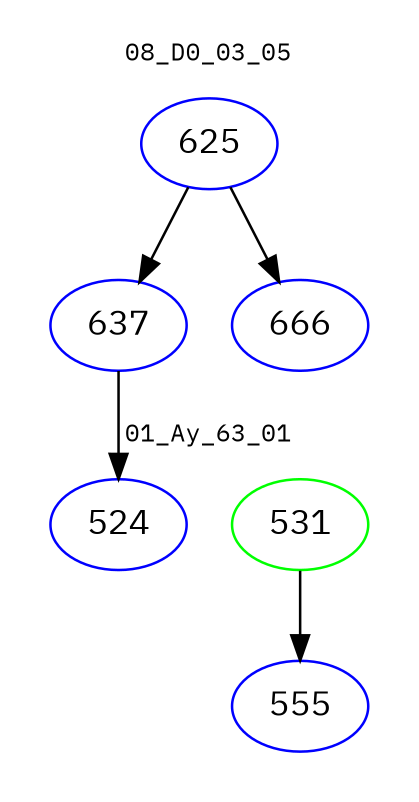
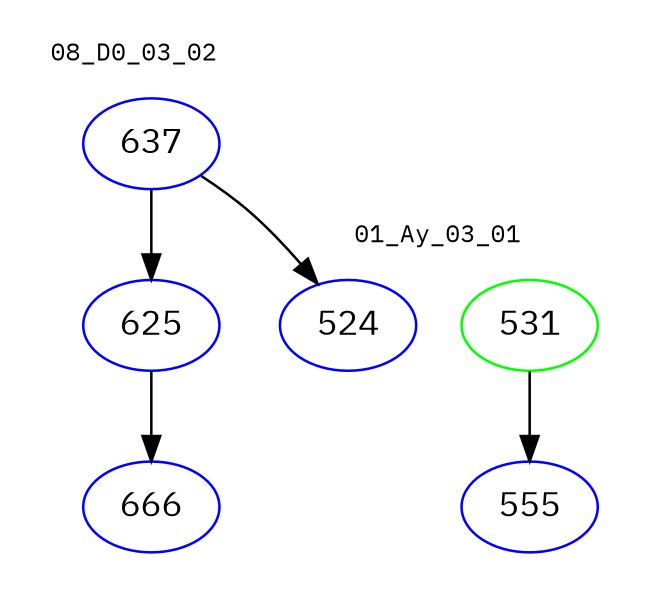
(209, 54) -> (135, 54)
(170, 223) -> (151, 222)
(209, 435) -> (439, 236)
